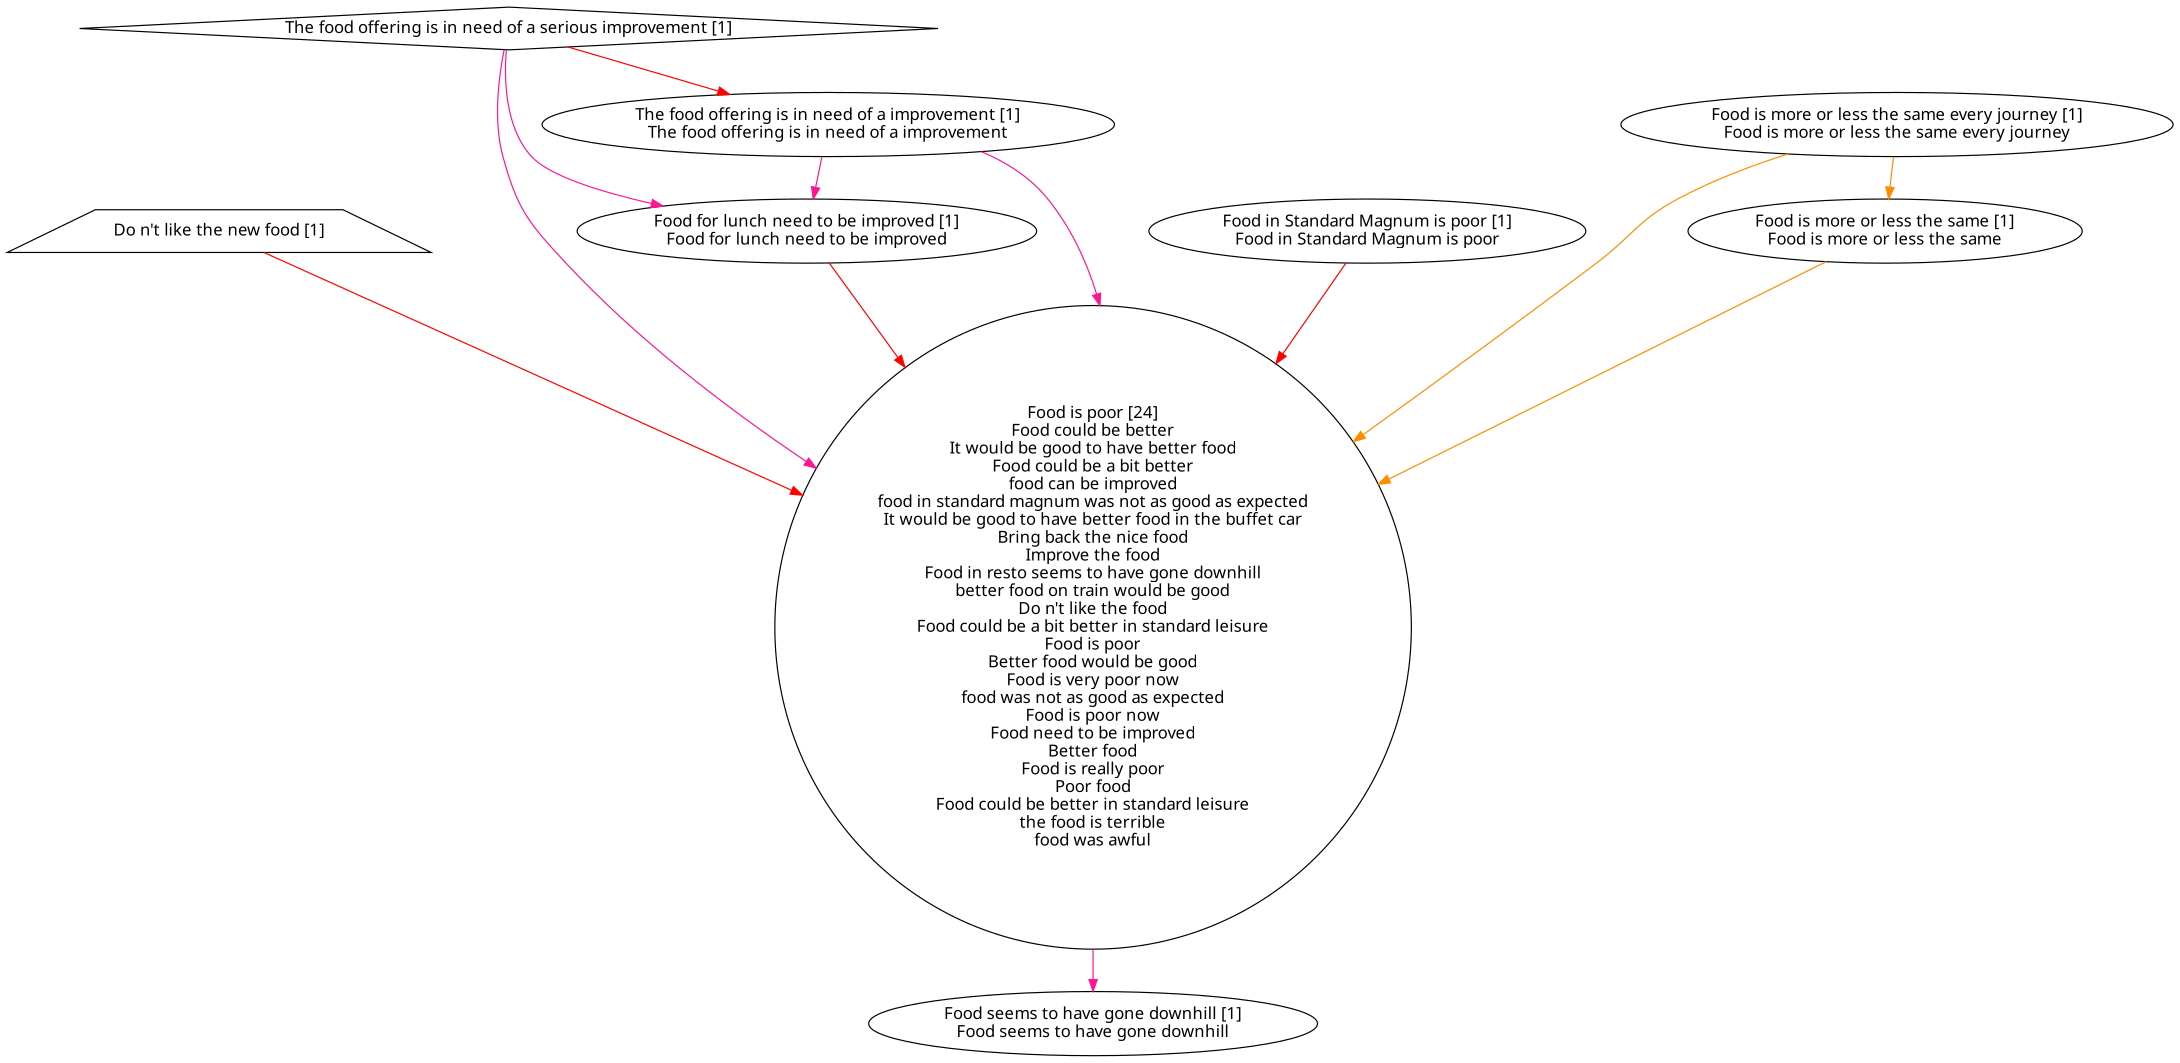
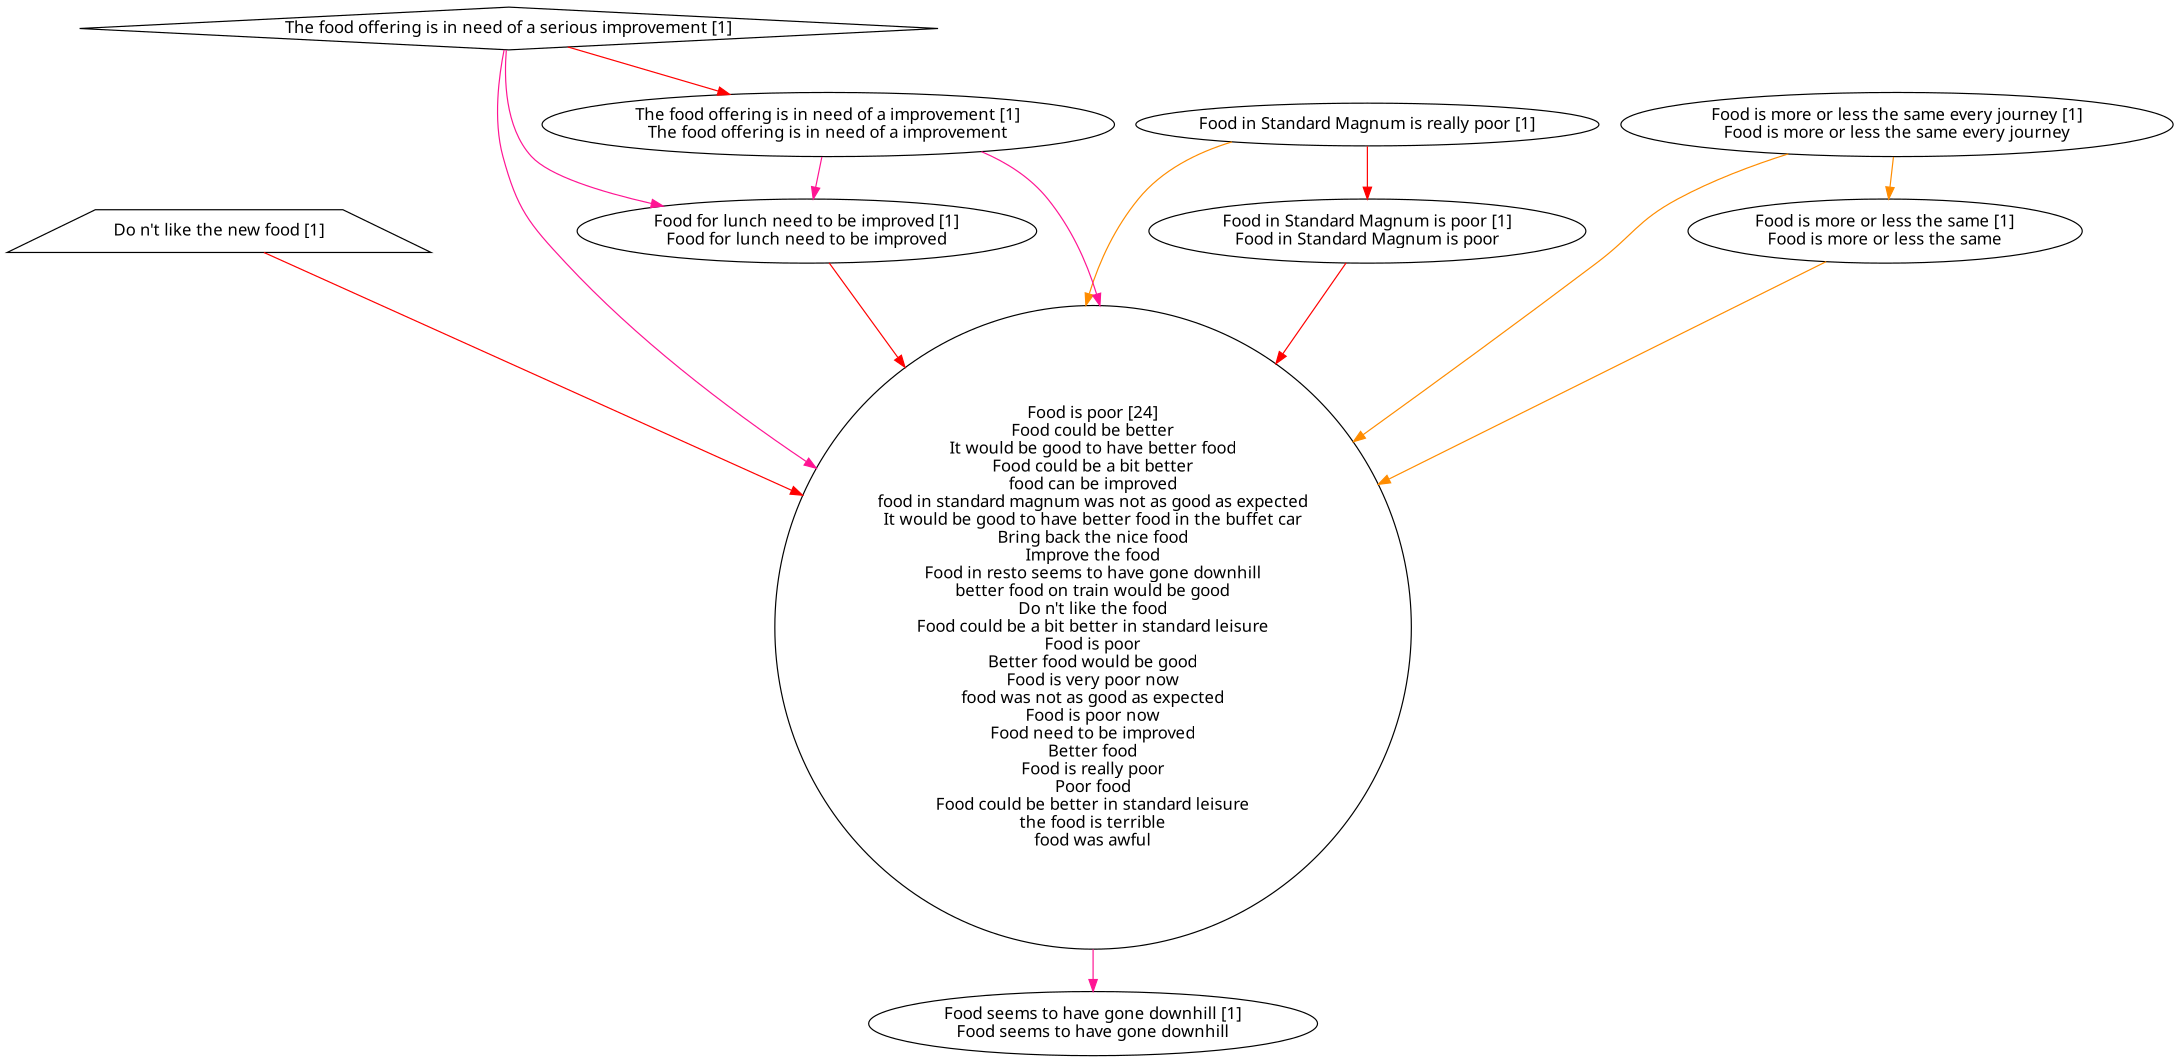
none -> (1367, 125)
